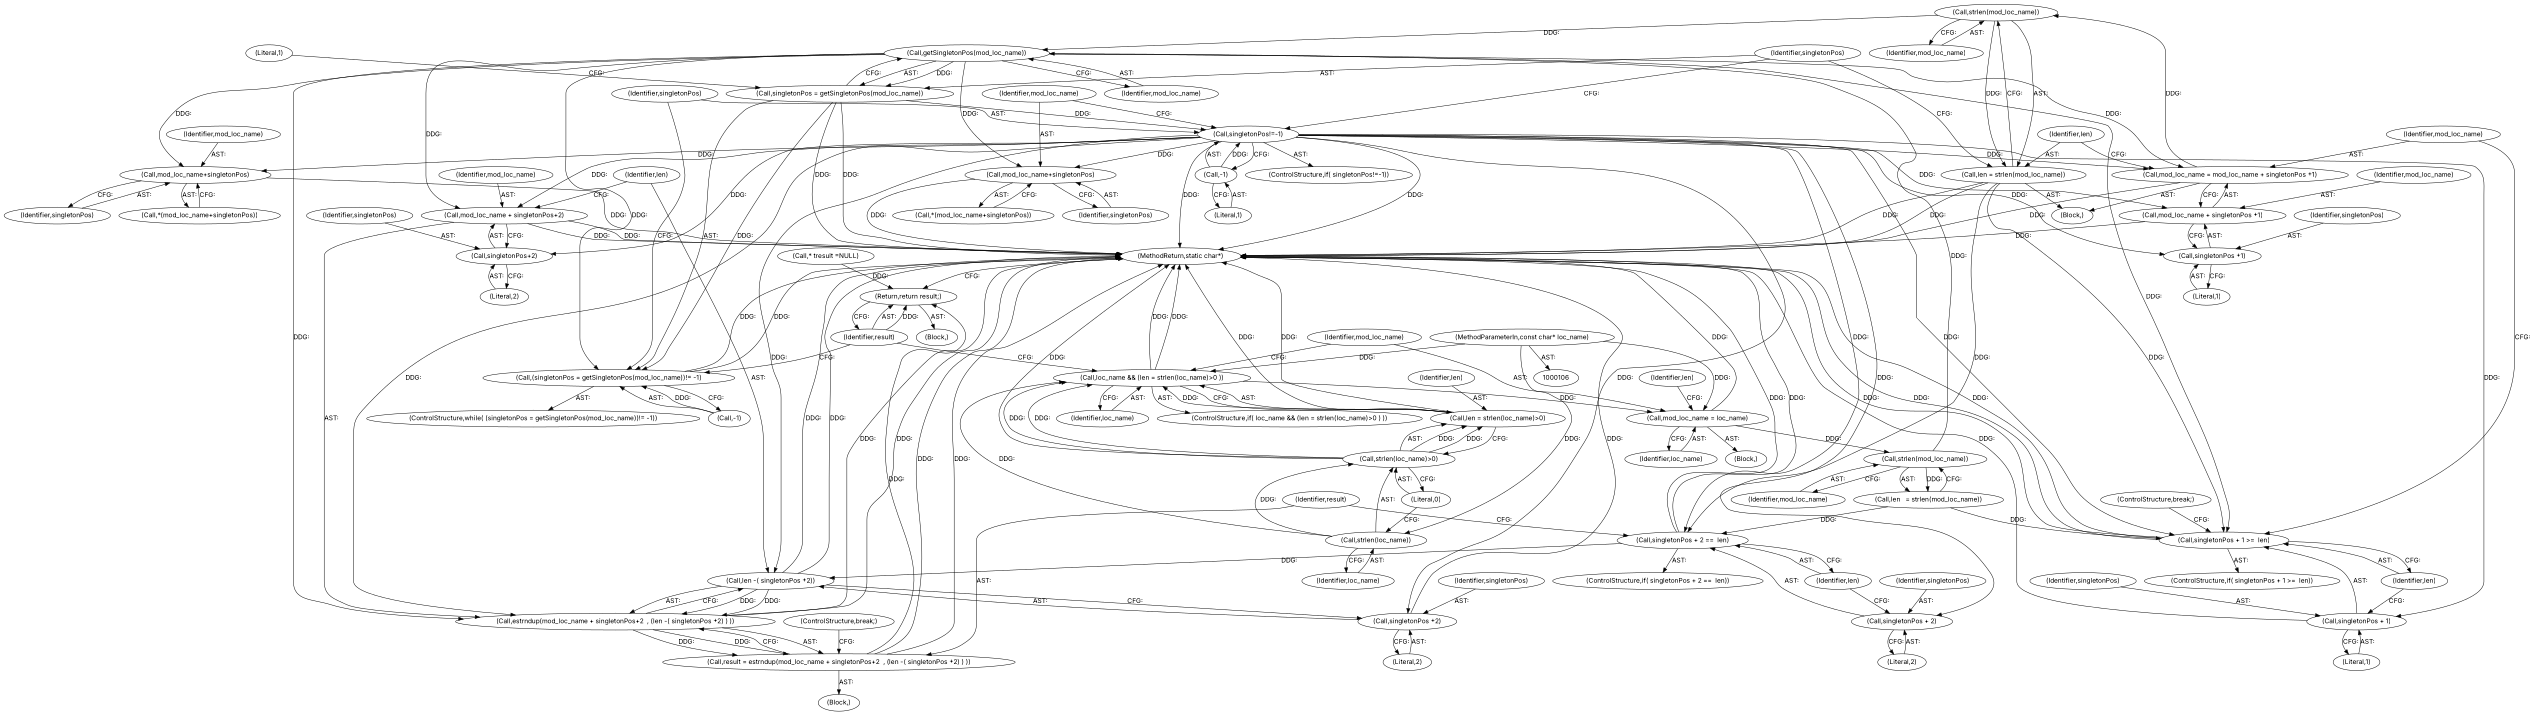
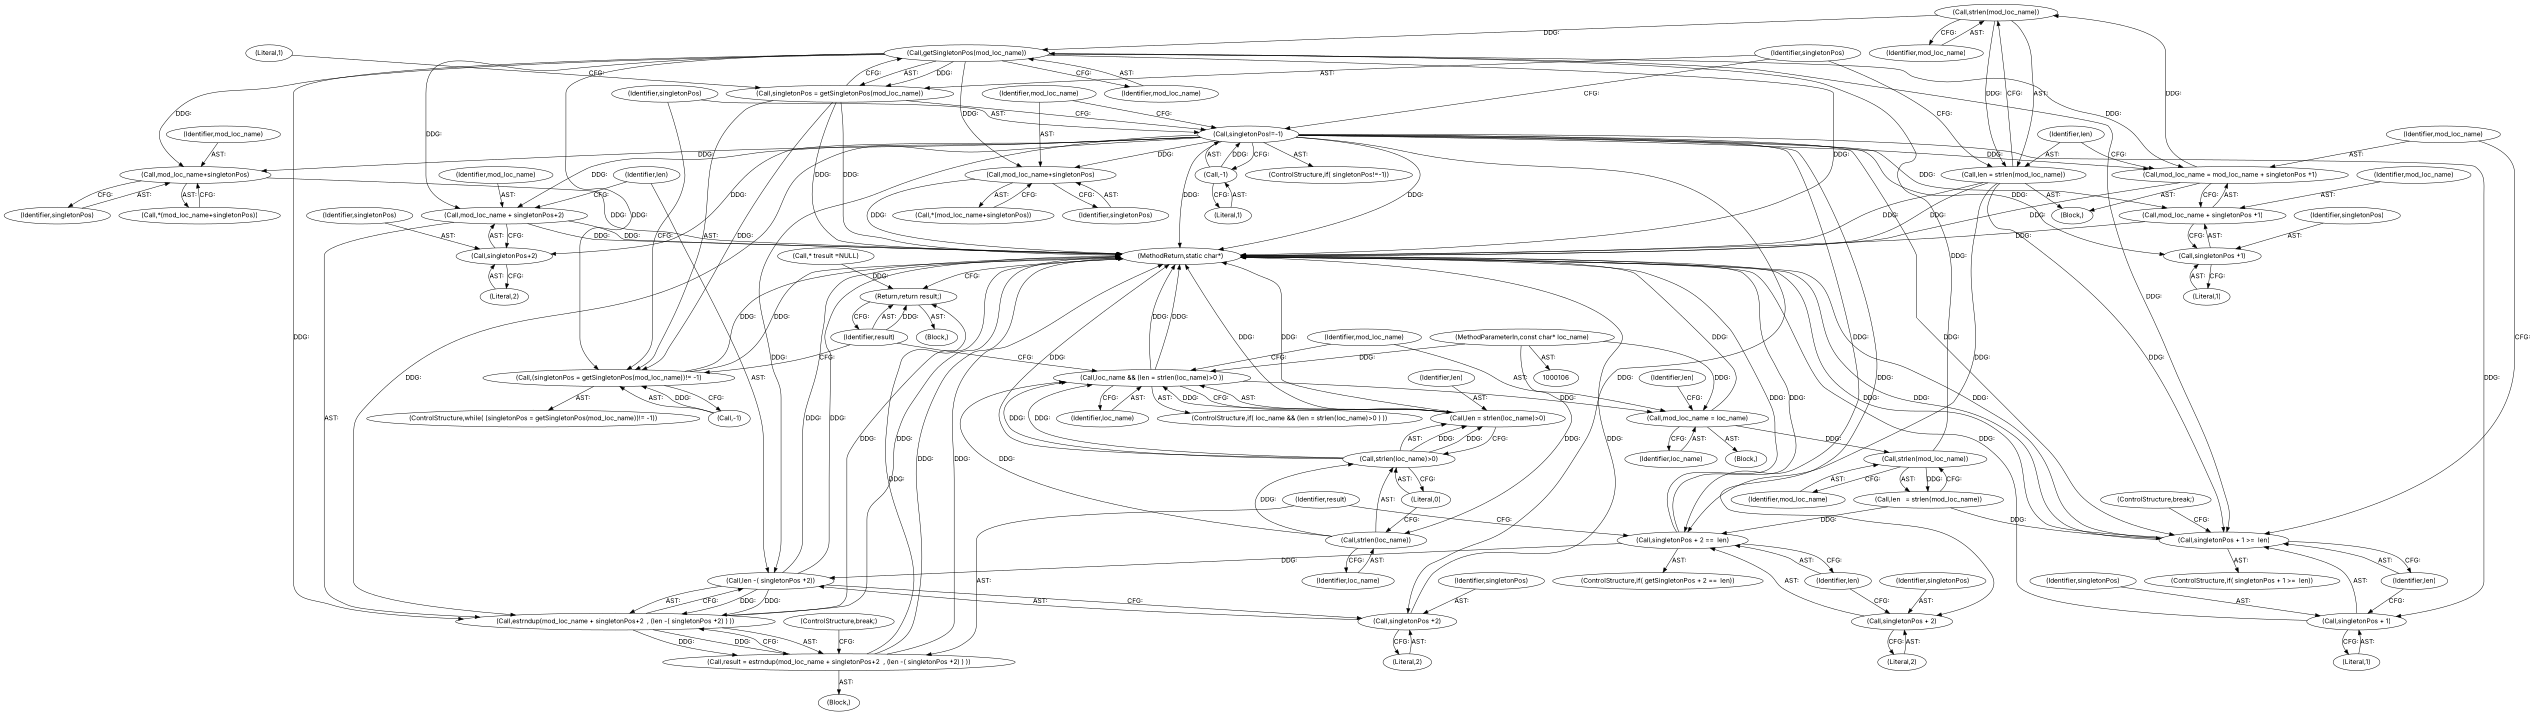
none -> (1779, 83)
(1084, 114) -> (1084, 114)
(1658, 581) -> (1658, 581)
